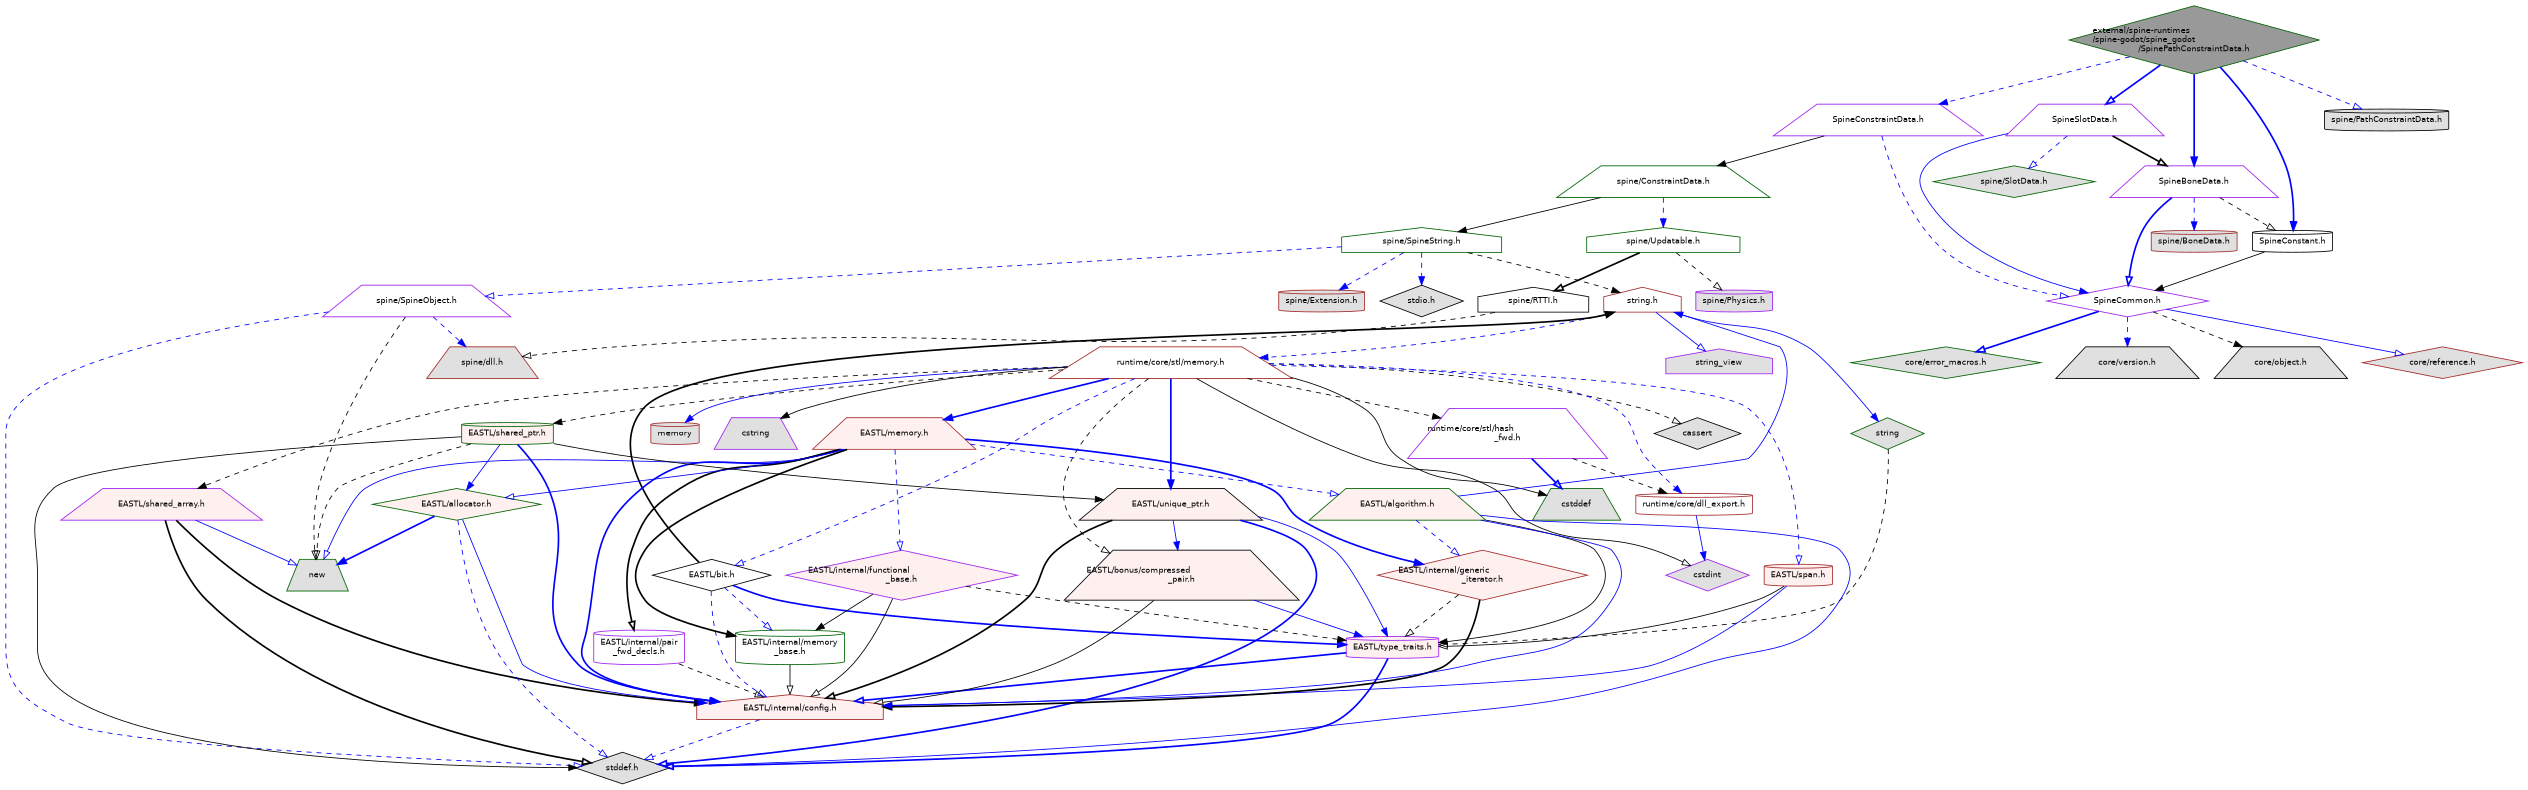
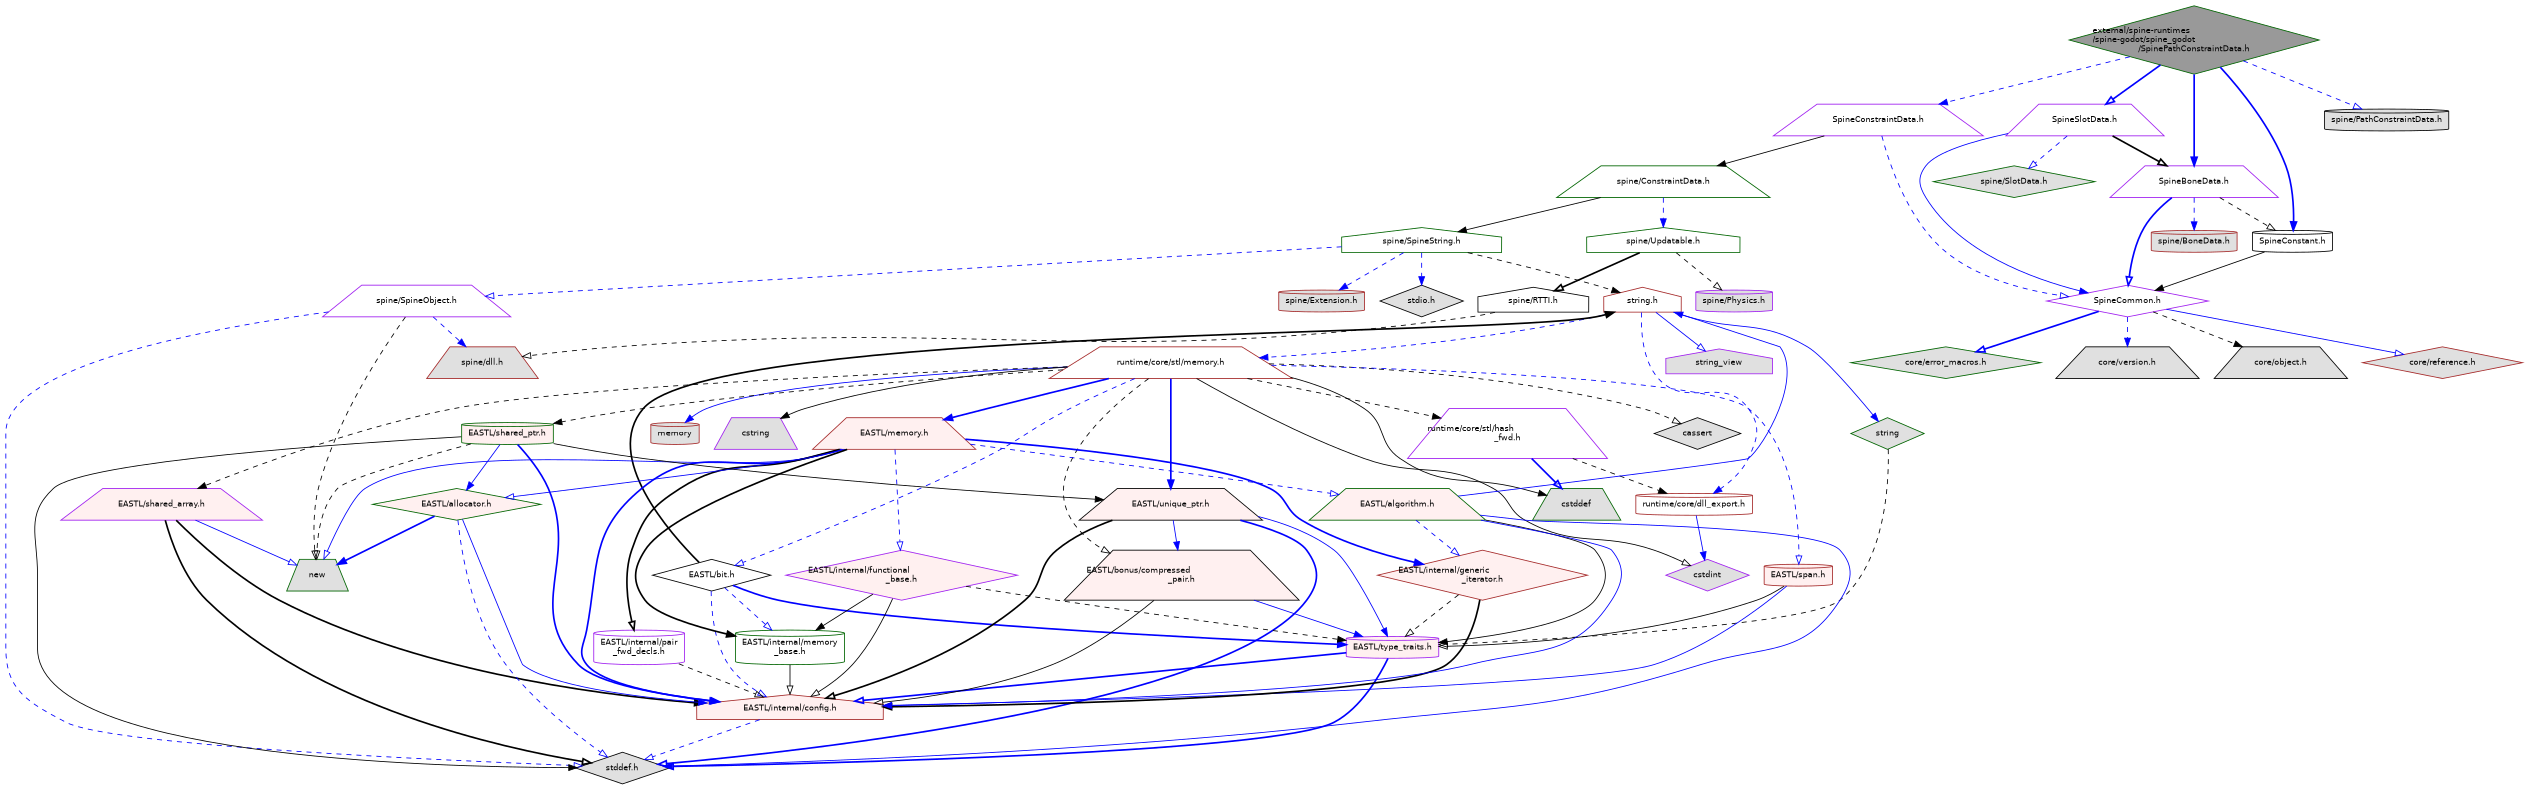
(1495, 378) -> (1729, 395)
(1477, 710) -> (1477, 710)
